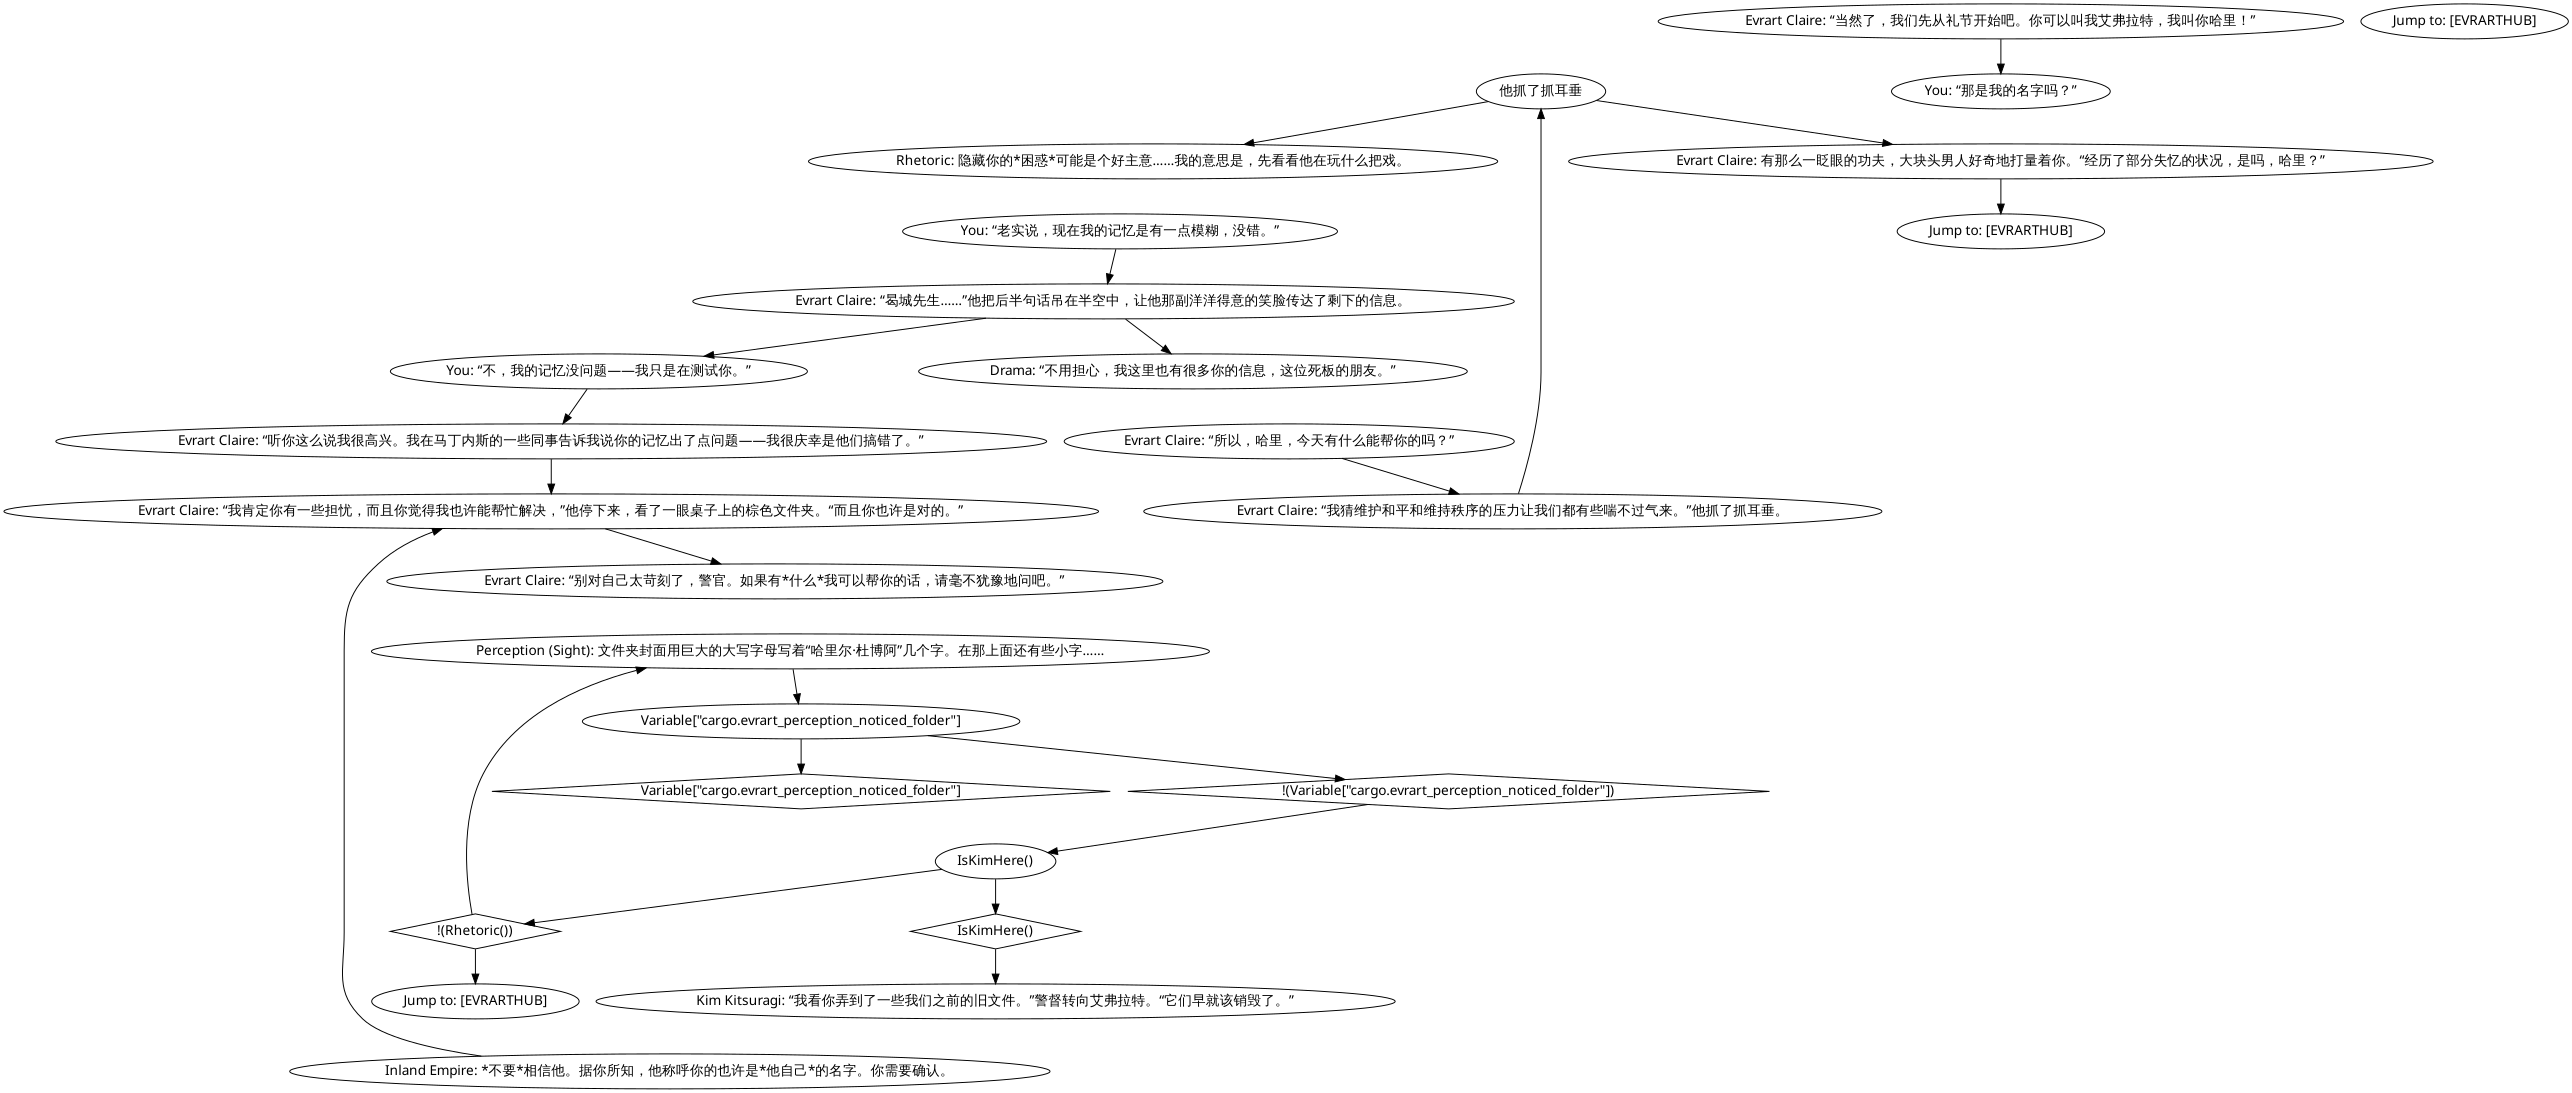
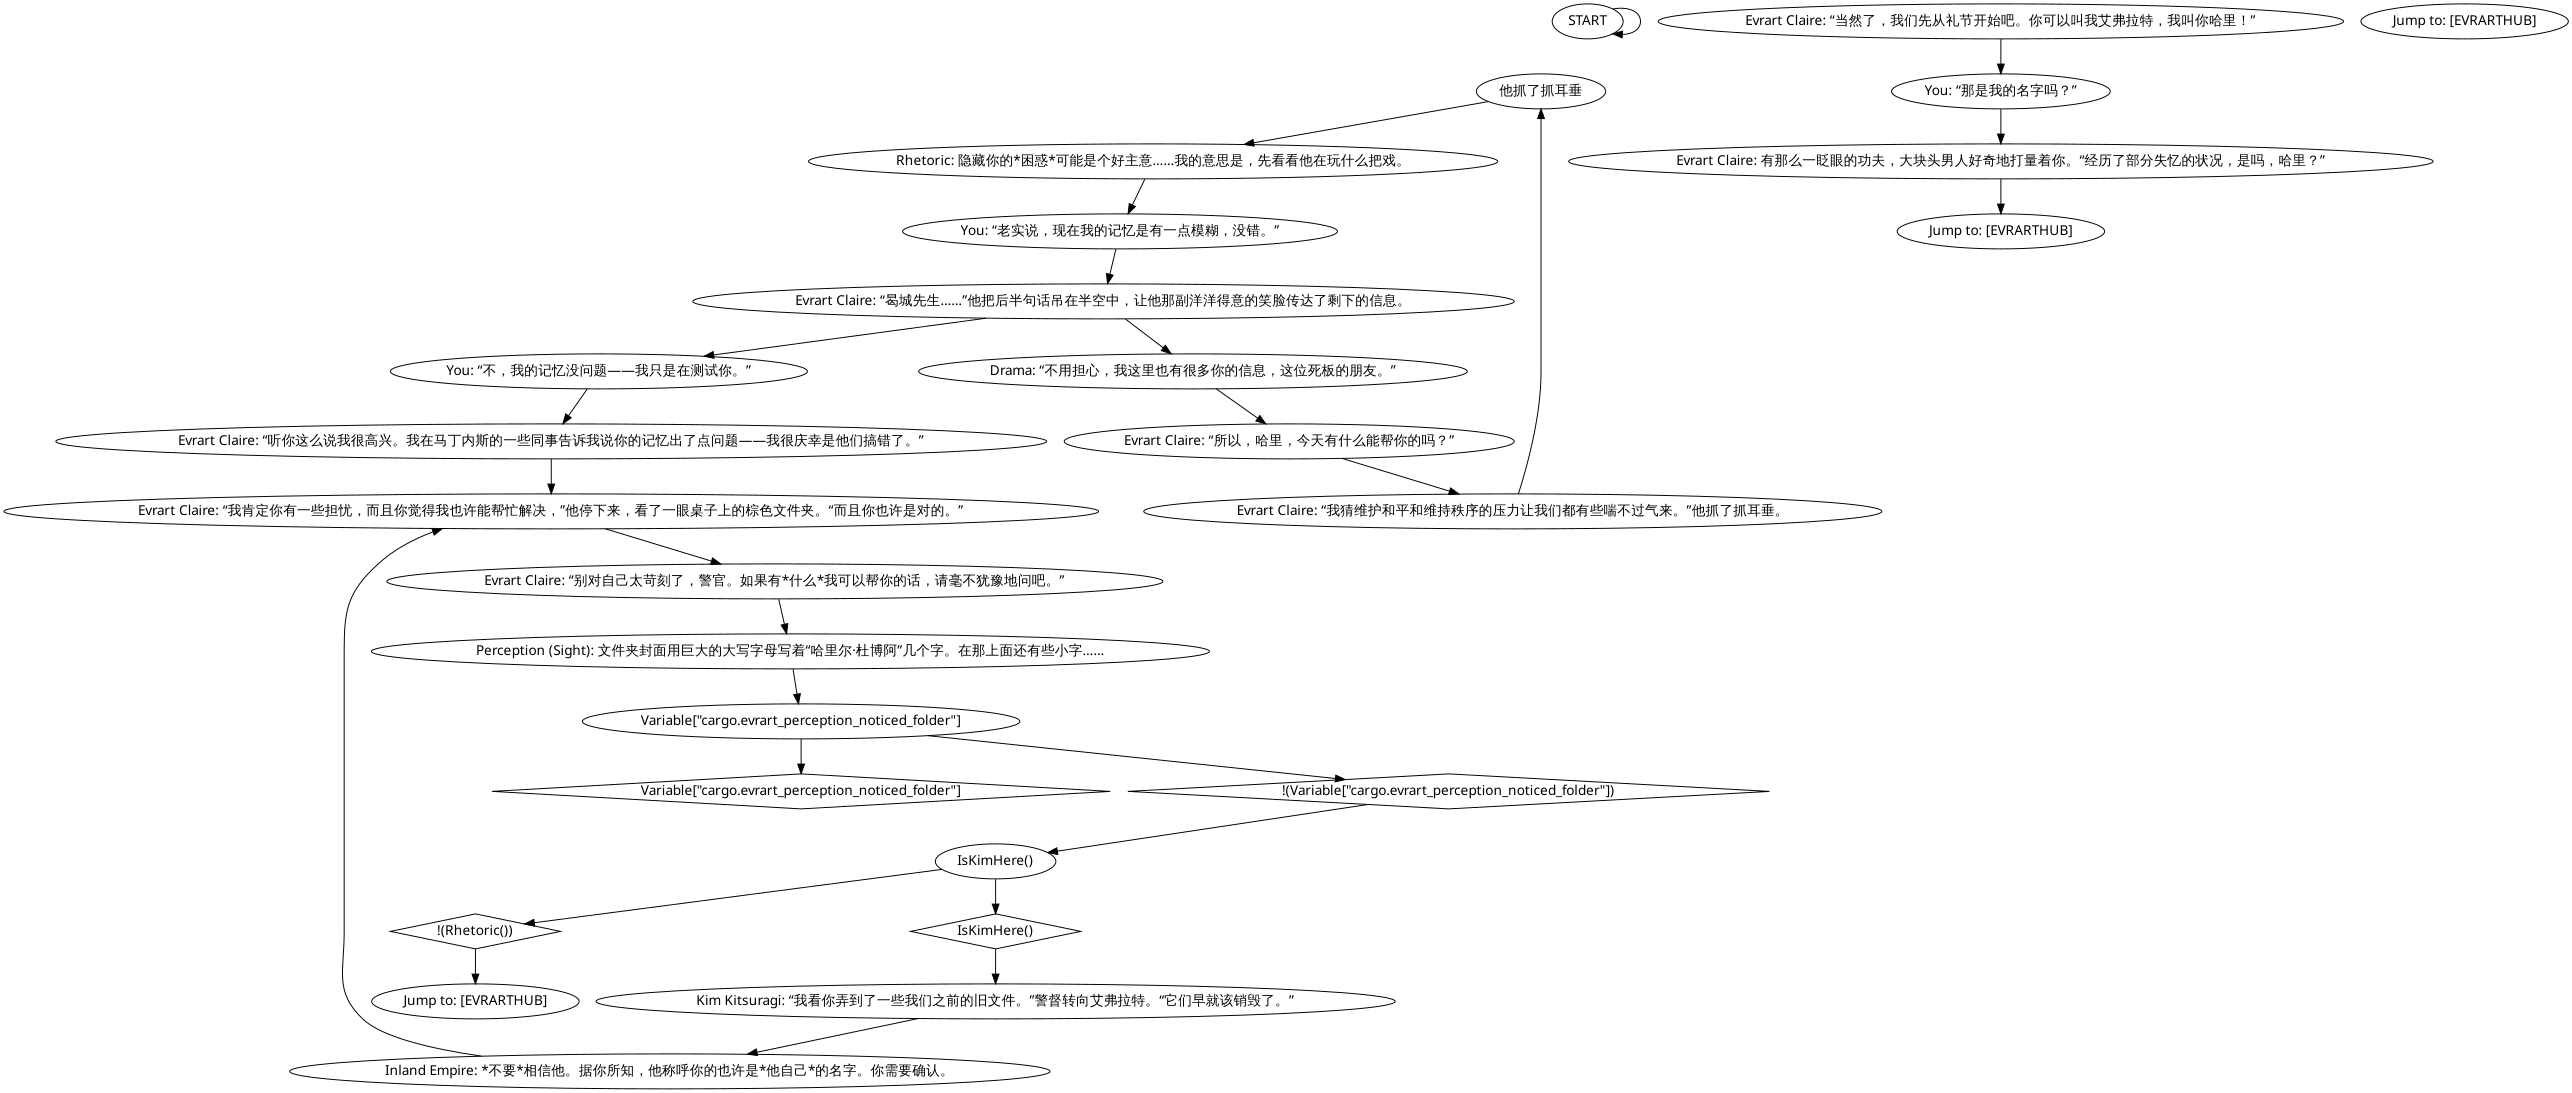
none -> (1588, 21)
(1740, 122) -> (2001, 122)
none -> (1139, 192)
none -> (1237, 403)
(496, 754) -> (782, 612)
none -> (837, 1035)
